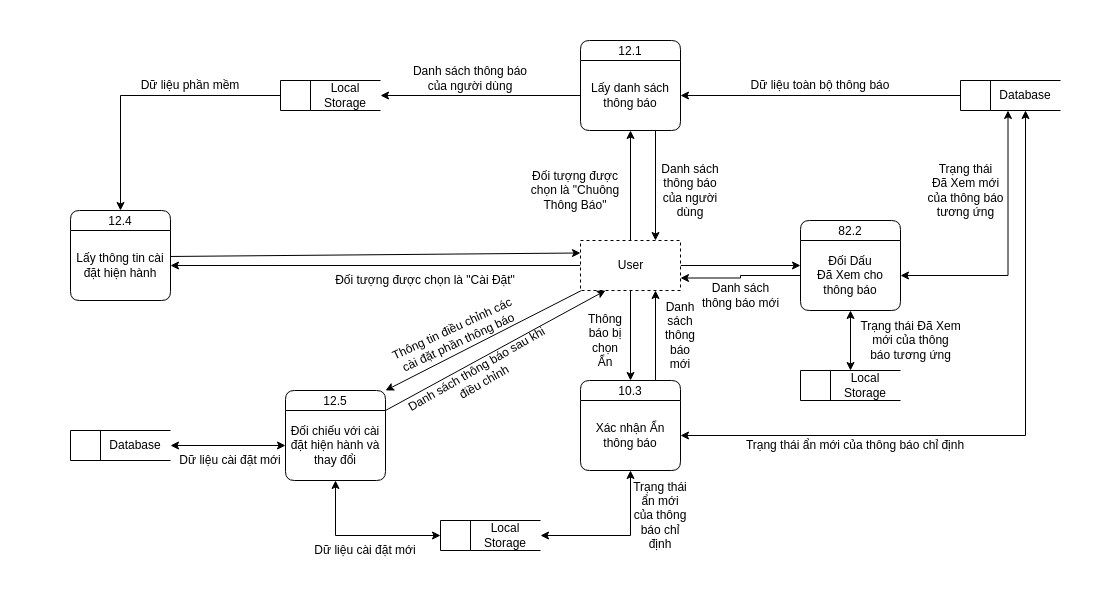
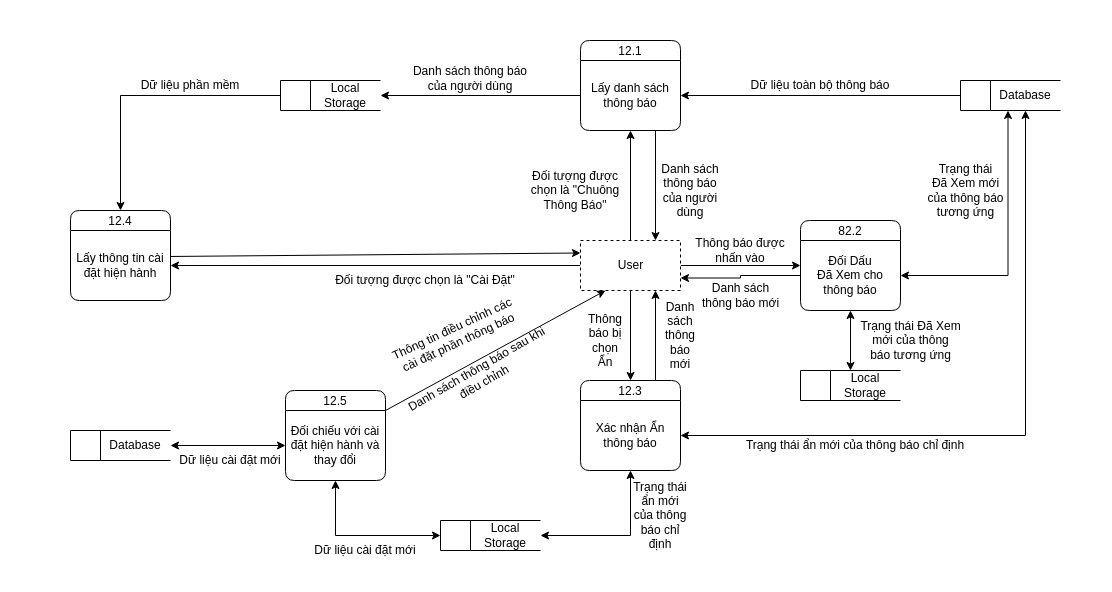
none -> (741, 251)
(487, 339) -> none
(630, 391) -> (630, 391)
